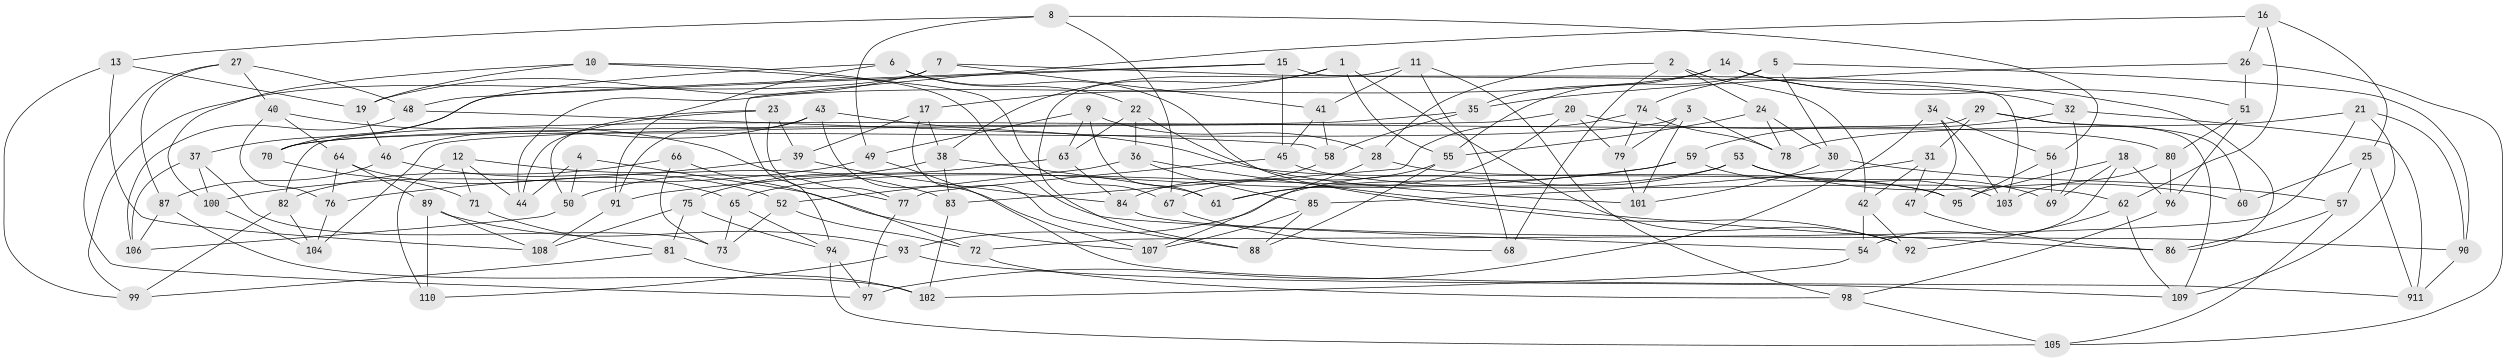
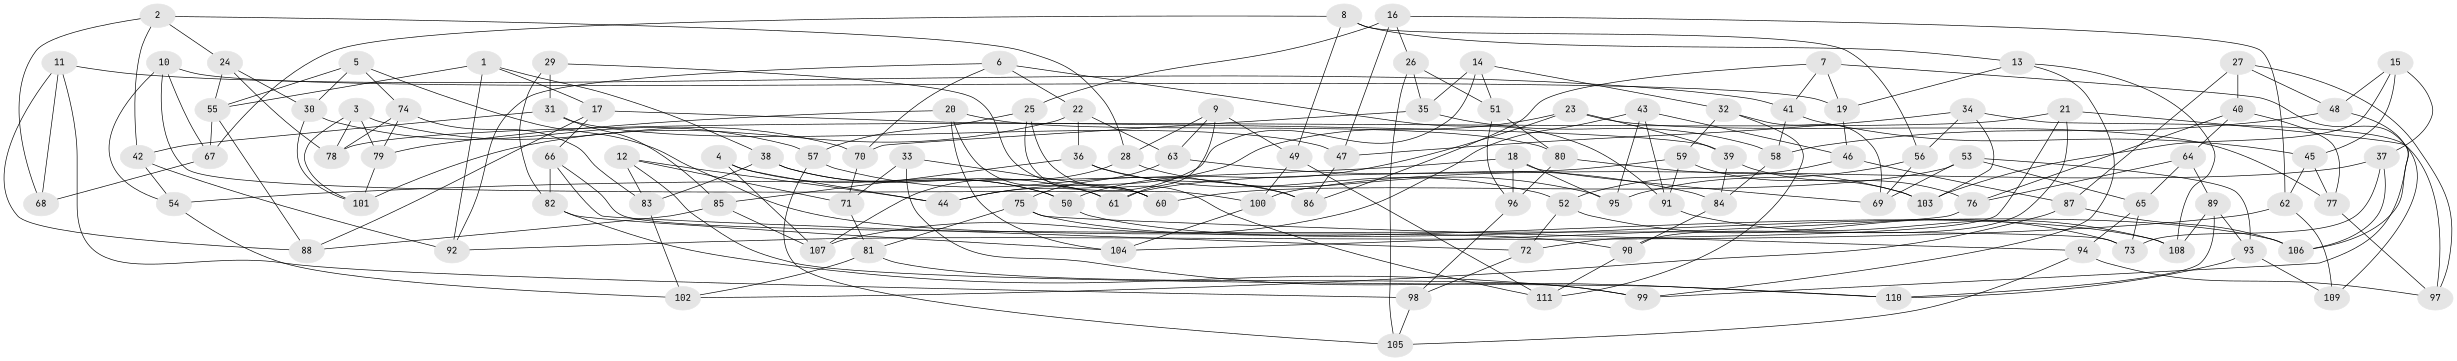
(1408, 43) -> (1366, 89)
(933, 133) -> (574, 133)
(2187, 140) -> none
none -> (907, 157)
(2415, 298) -> (1544, 298)
